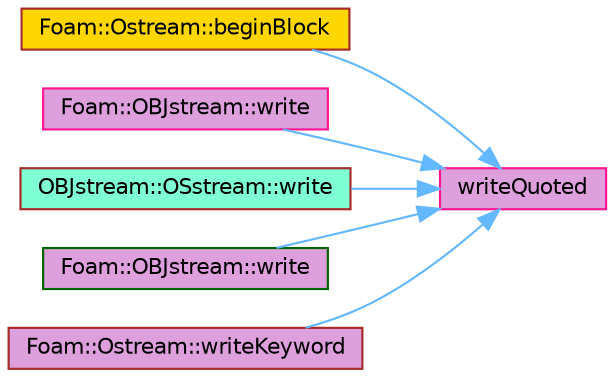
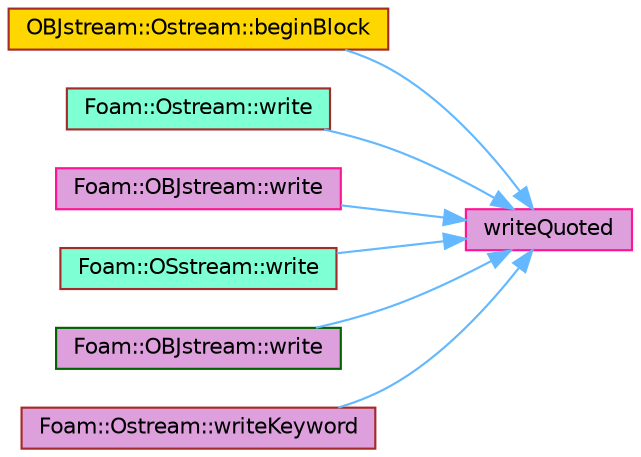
(185, 29) -> (198, 29)
none -> (198, 109)
(185, 189) -> (198, 269)
